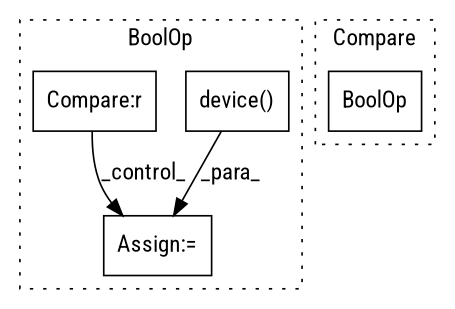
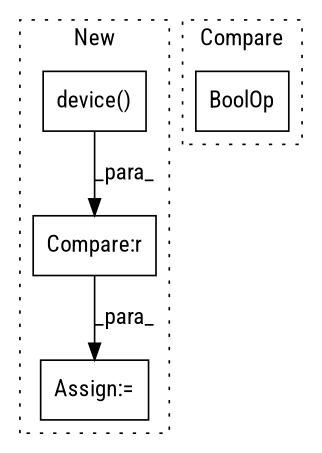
(161, 39) -> (95, 39)
(202, 166) -> (95, 165)
(144, 173) -> (125, 318)
